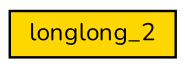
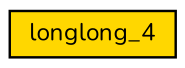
(93, 34) -> (93, 34)
